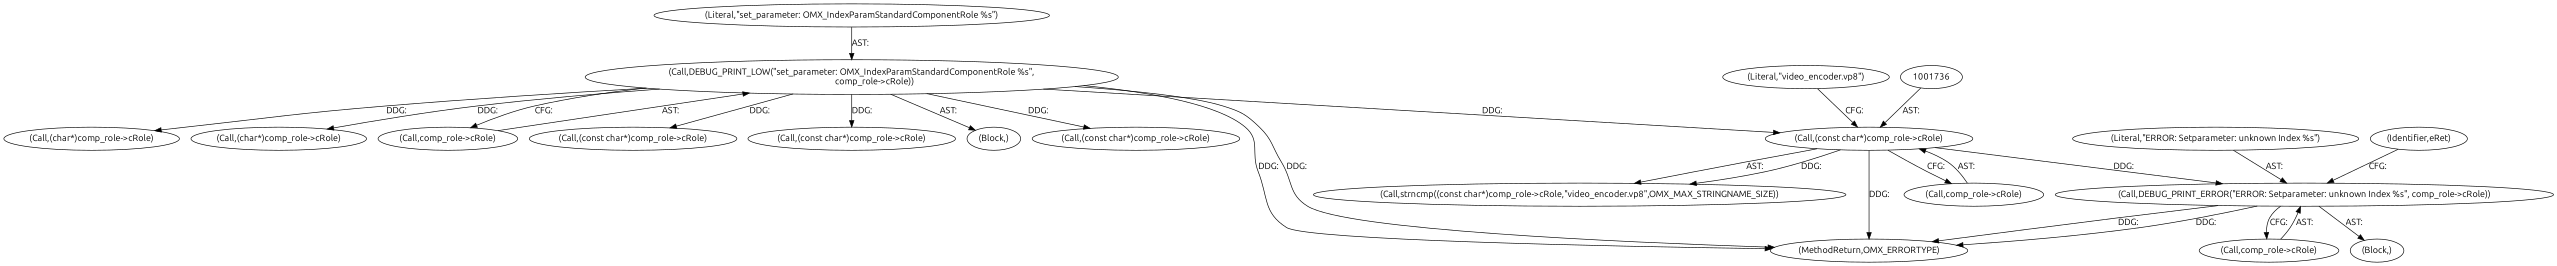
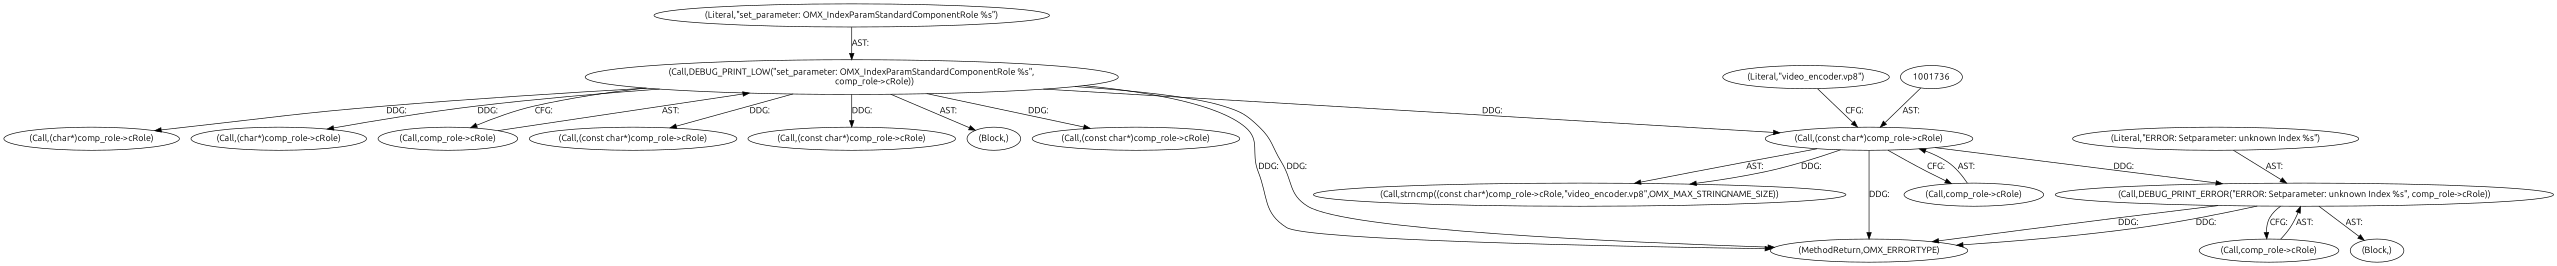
(2419, 139) -> none
